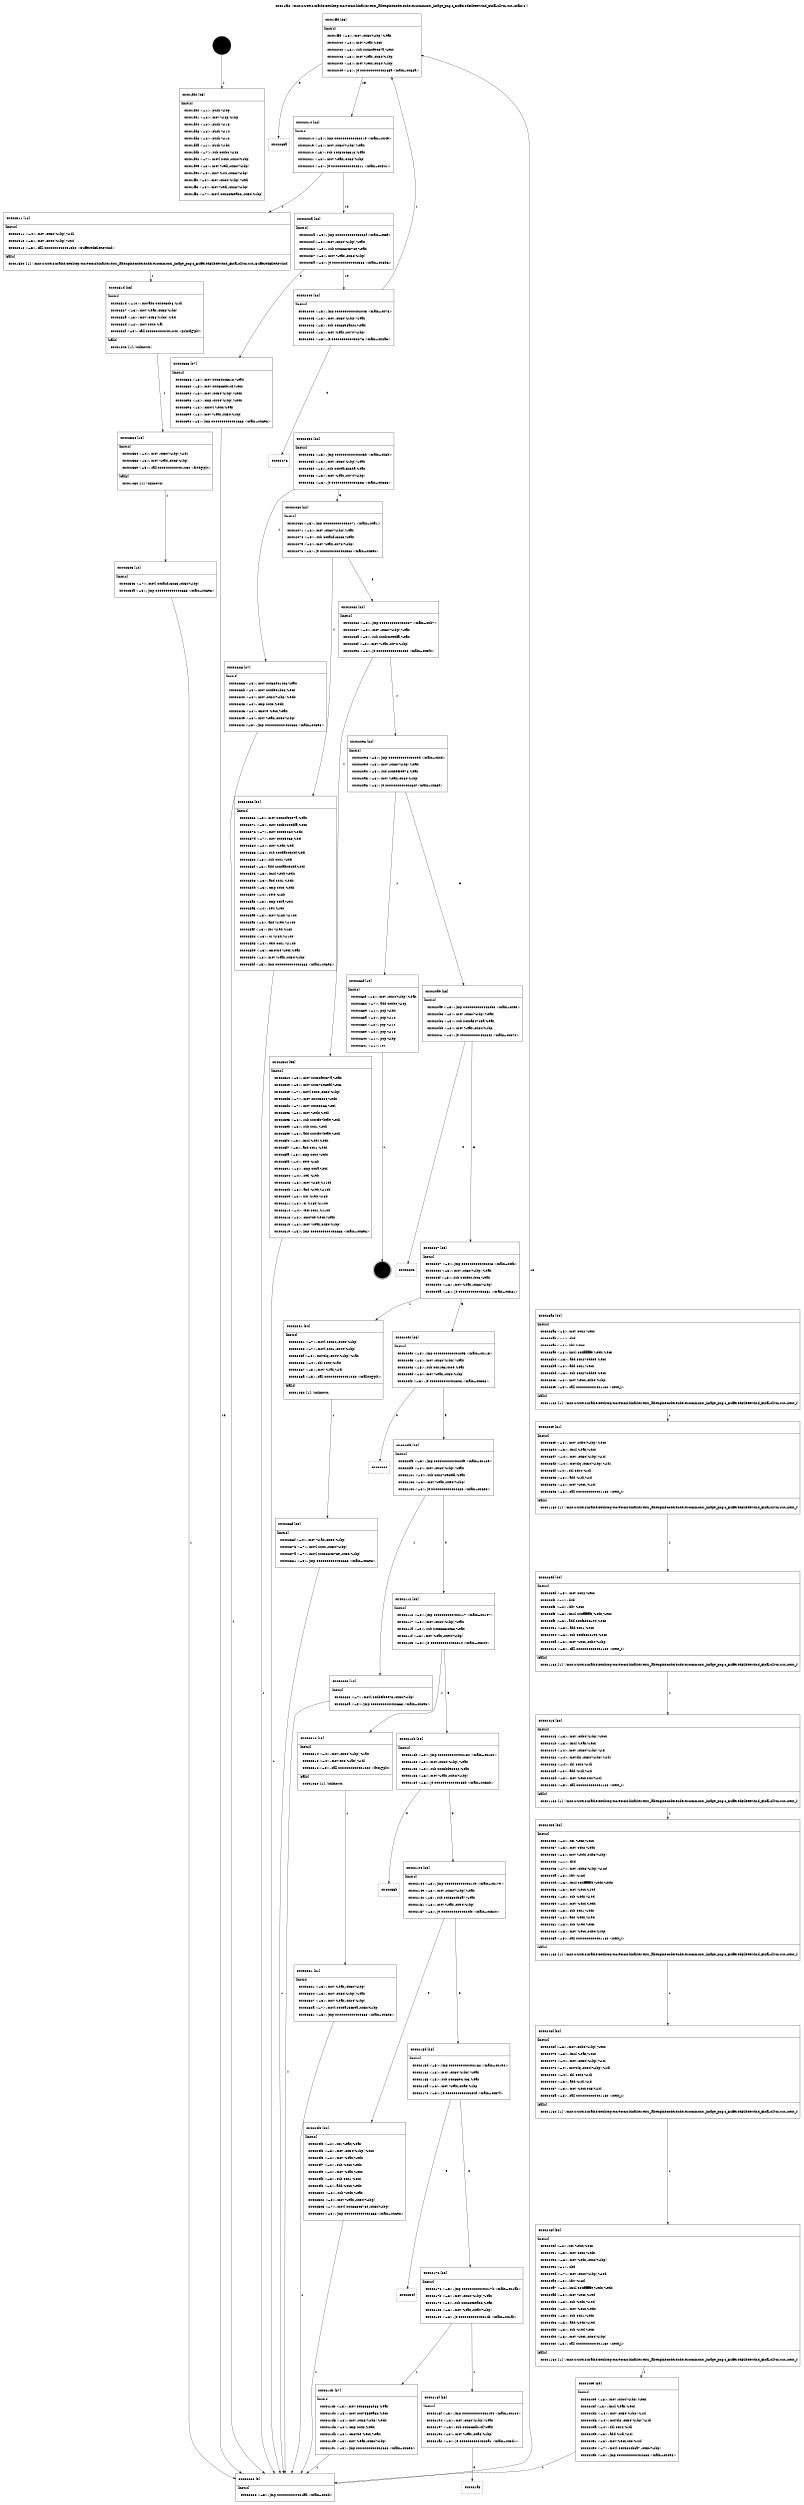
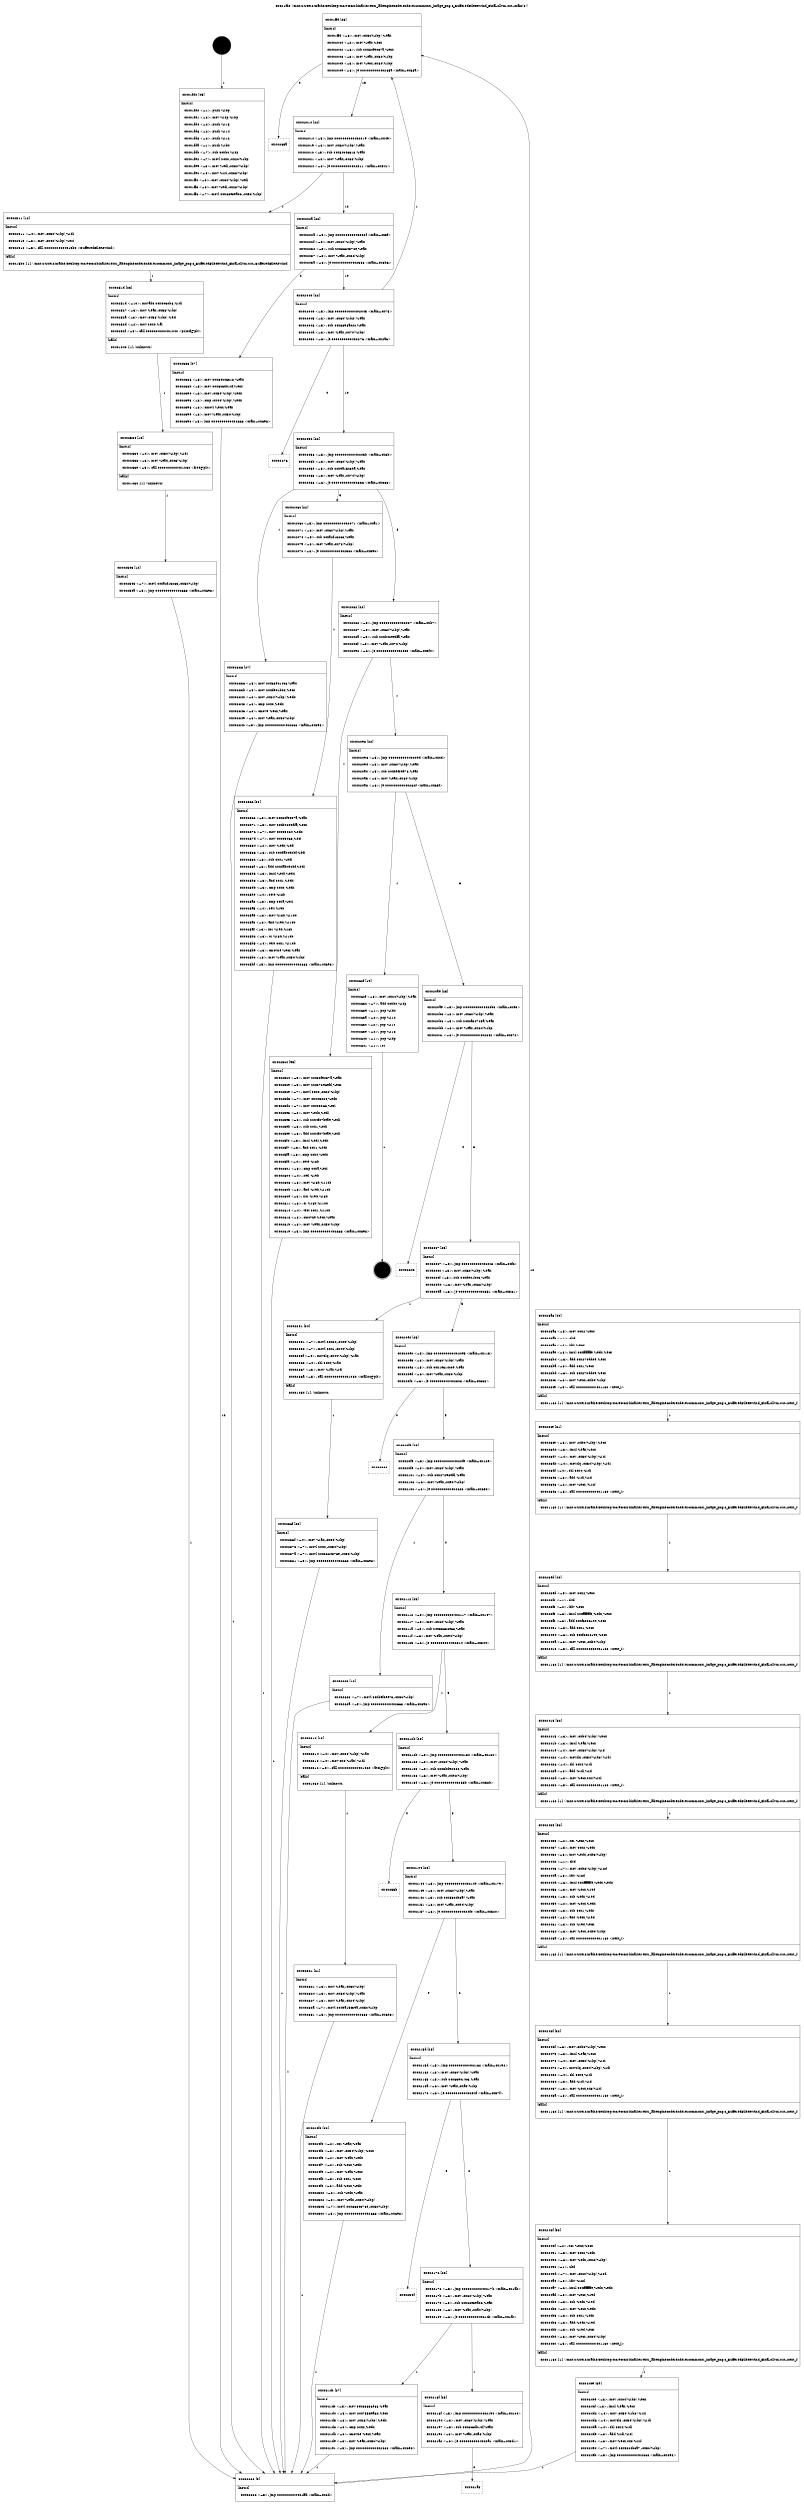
none -> (344, 388)
(360, 578) -> (394, 542)
